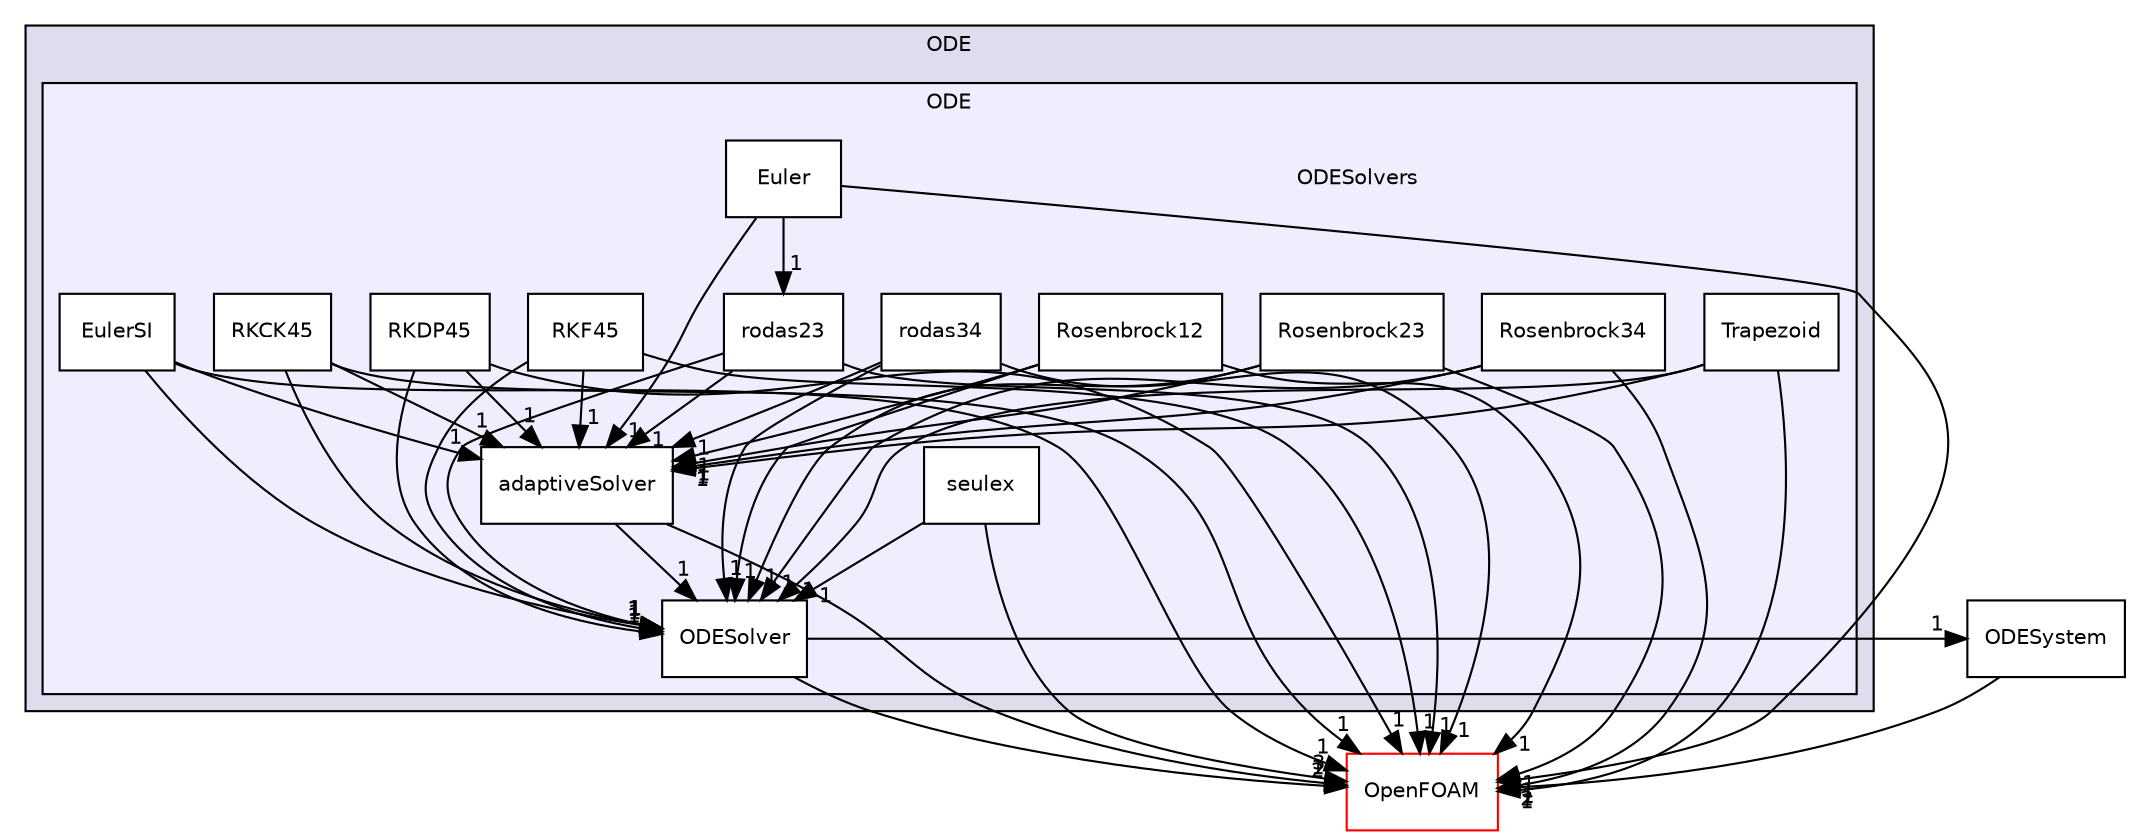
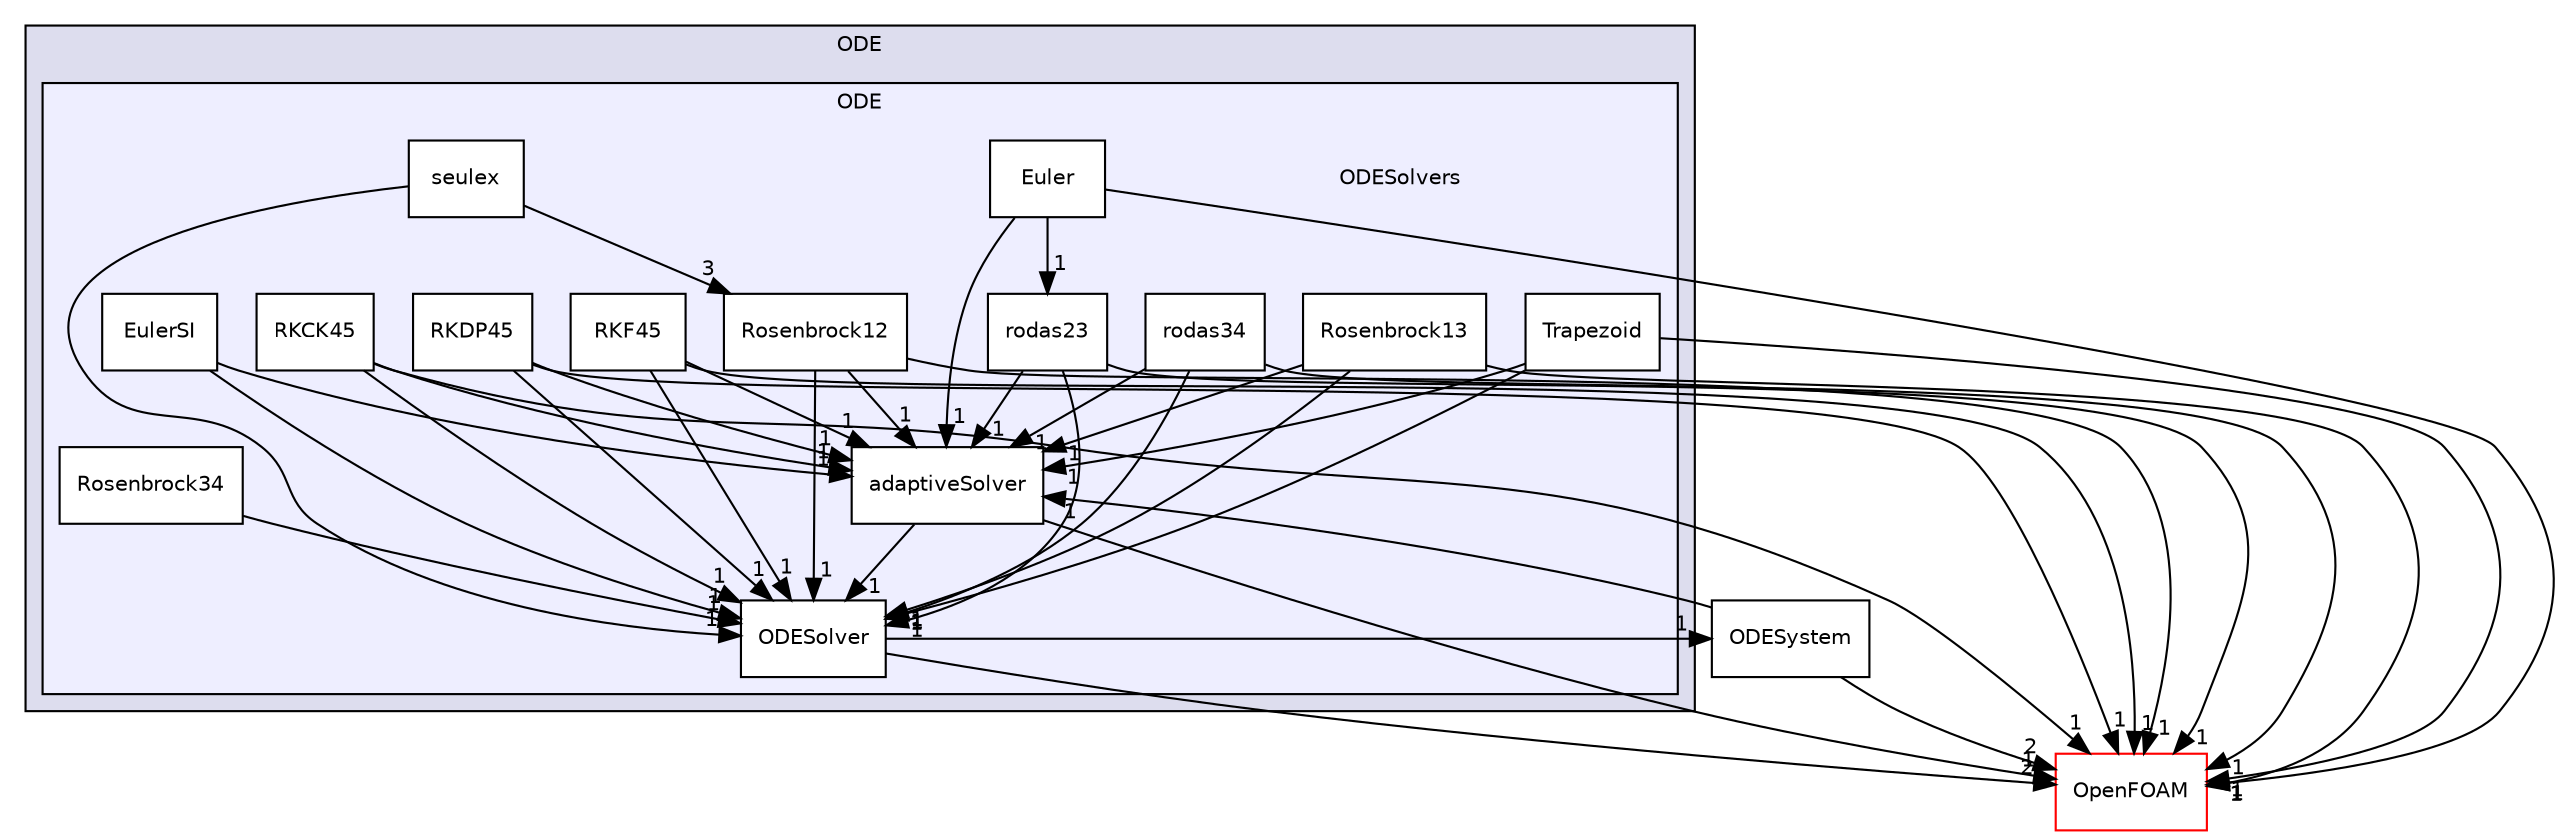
(1352, 332) -> (1395, 332)
(1089, 422) -> (1390, 542)
(1056, 446) -> none
(1706, 619) -> none
(1094, 726) -> (617, 245)
